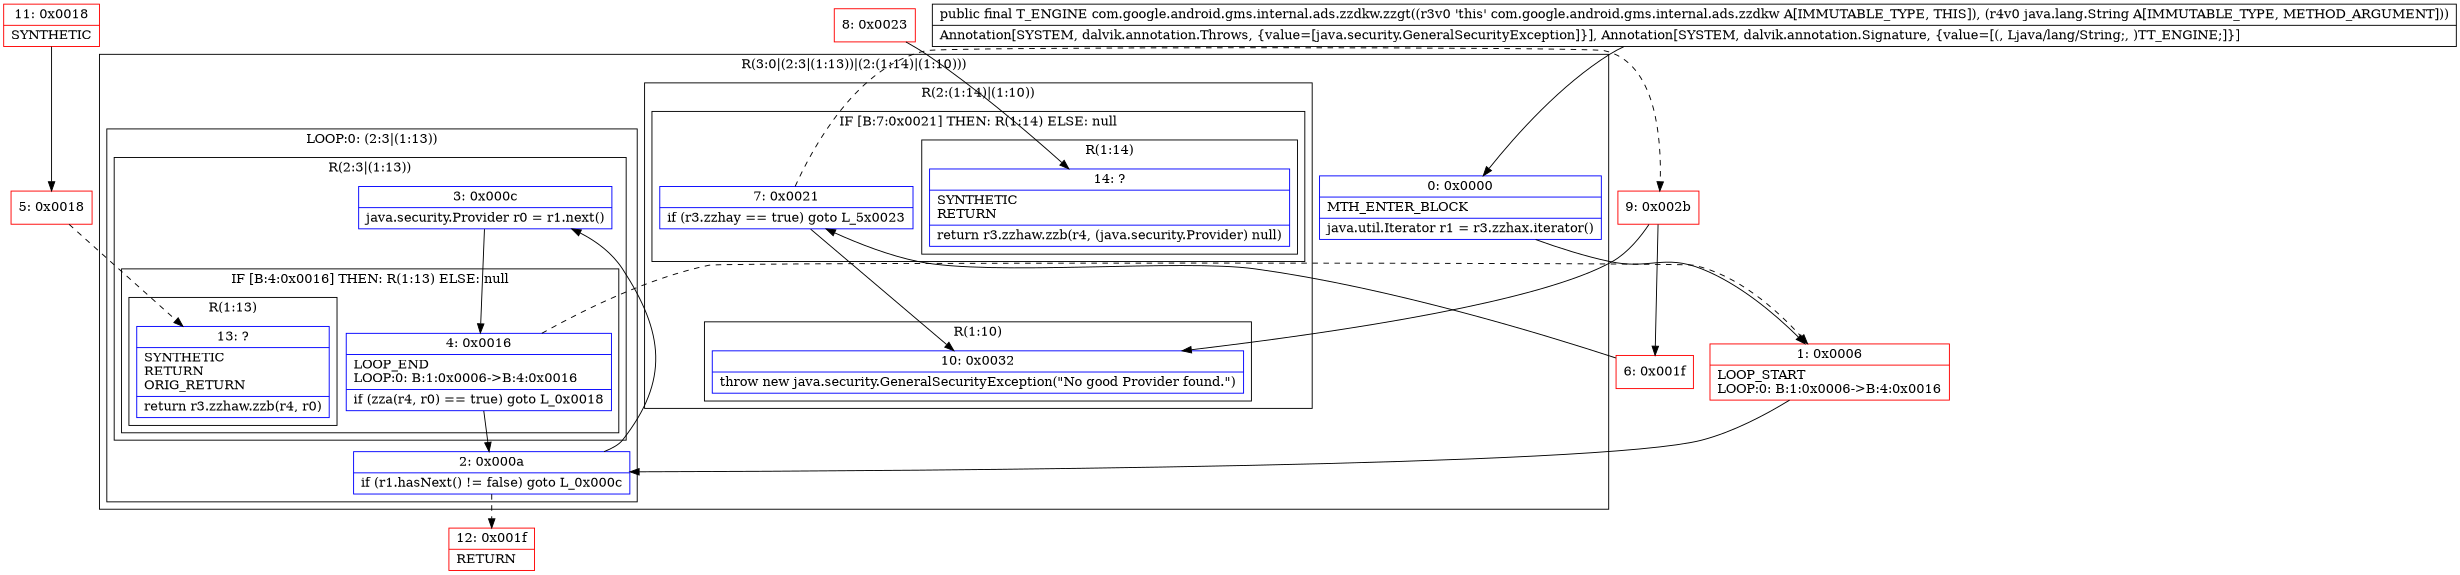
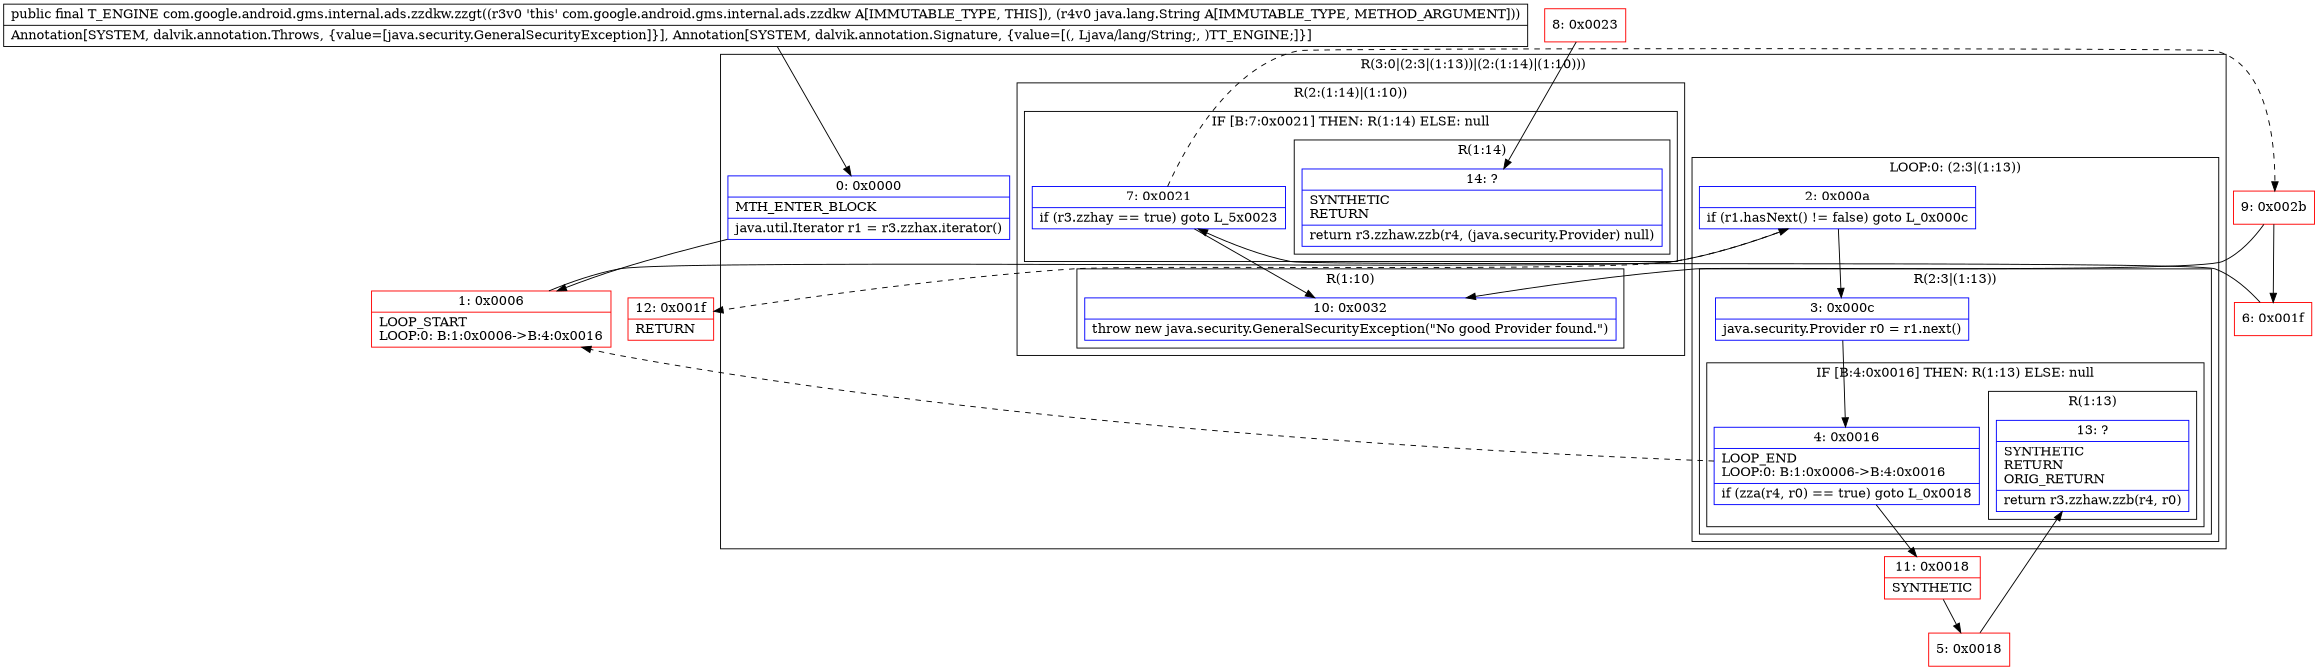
(128, 277) -> (2018, 576)
(486, 427) -> (1888, 520)
